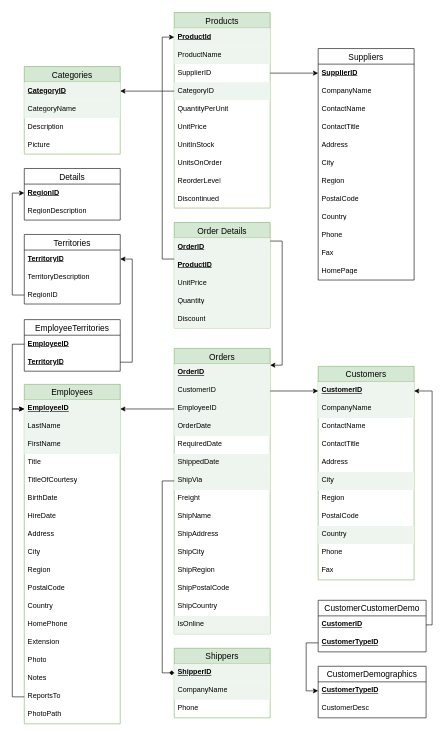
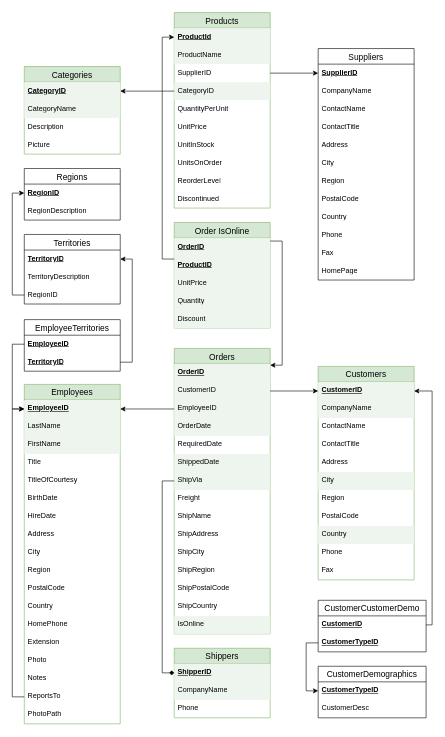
(72, 177) -> (72, 177)
(222, 231) -> (222, 231)
